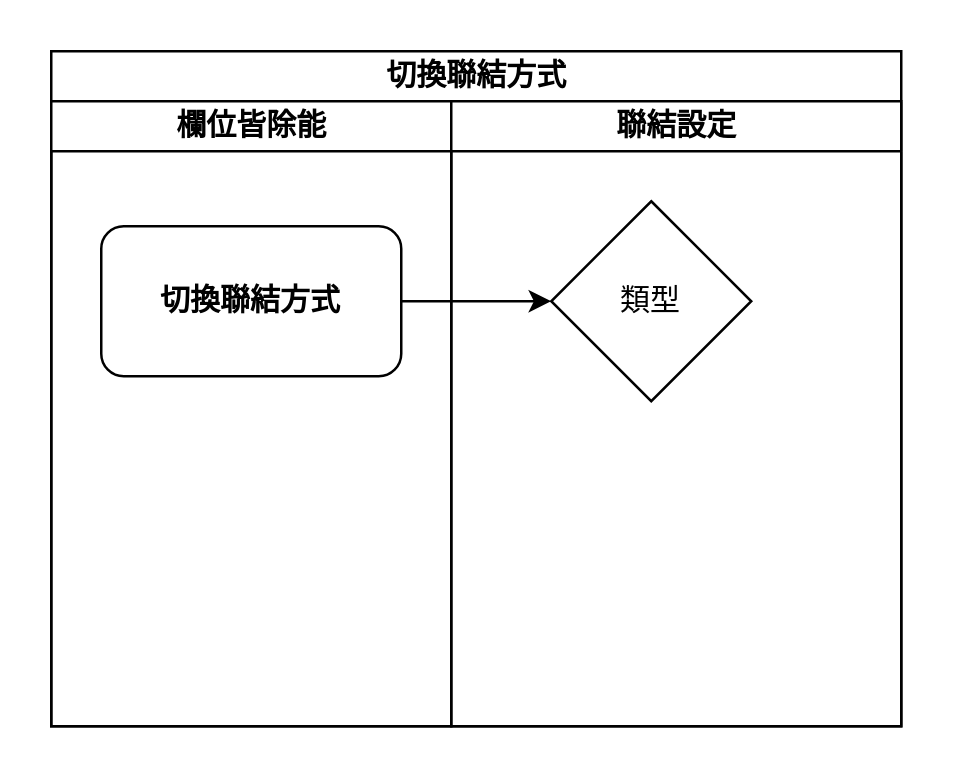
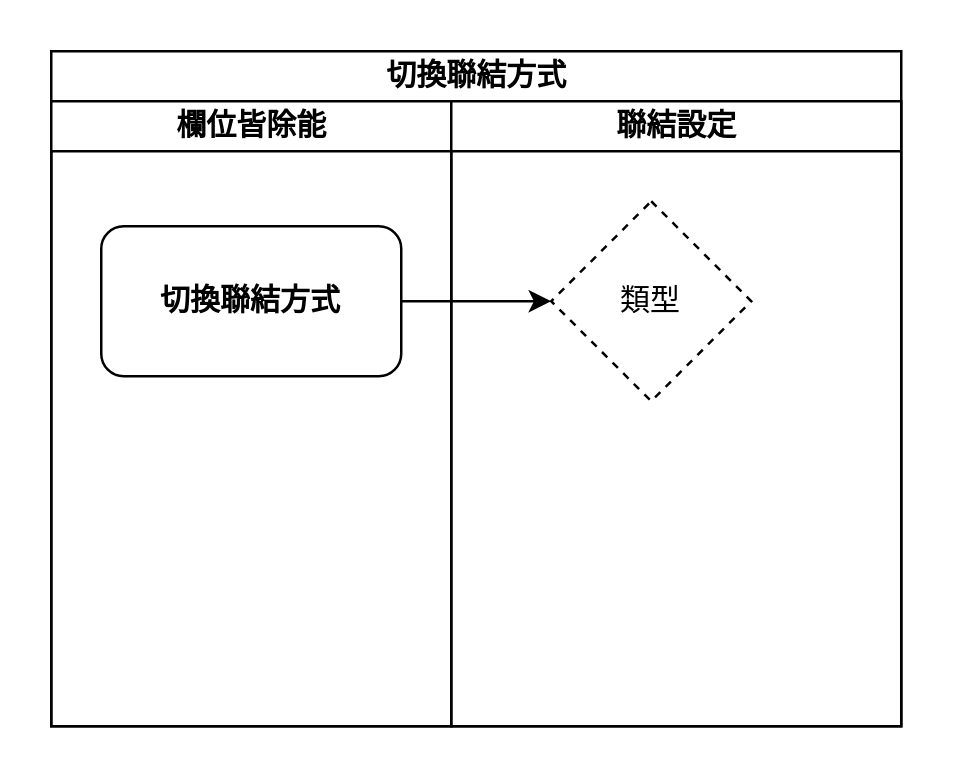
(651, 301) -> (651, 301)
